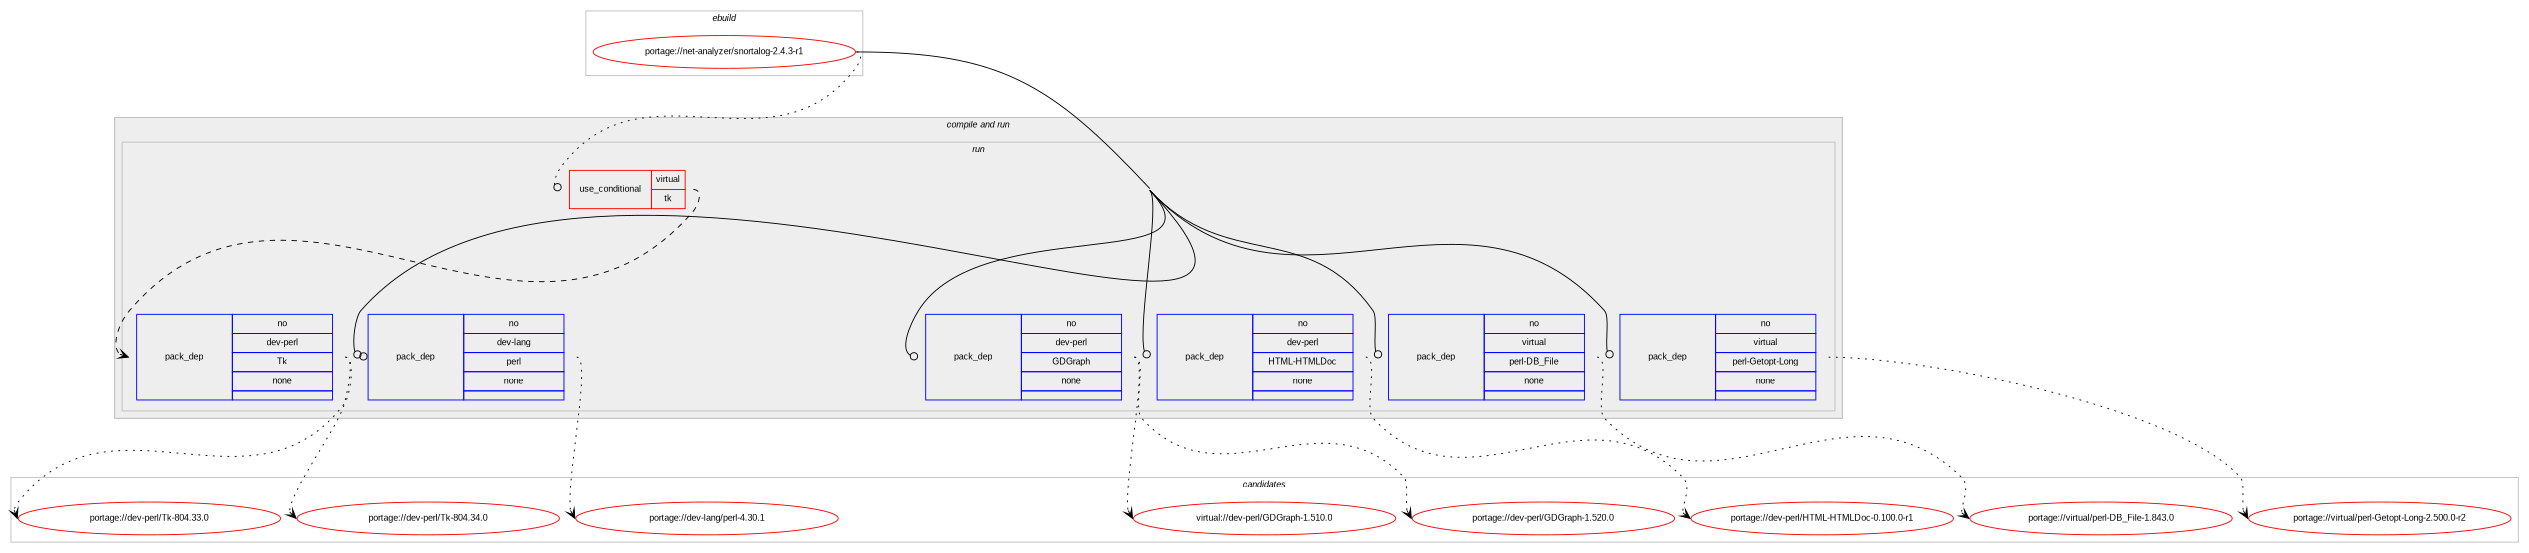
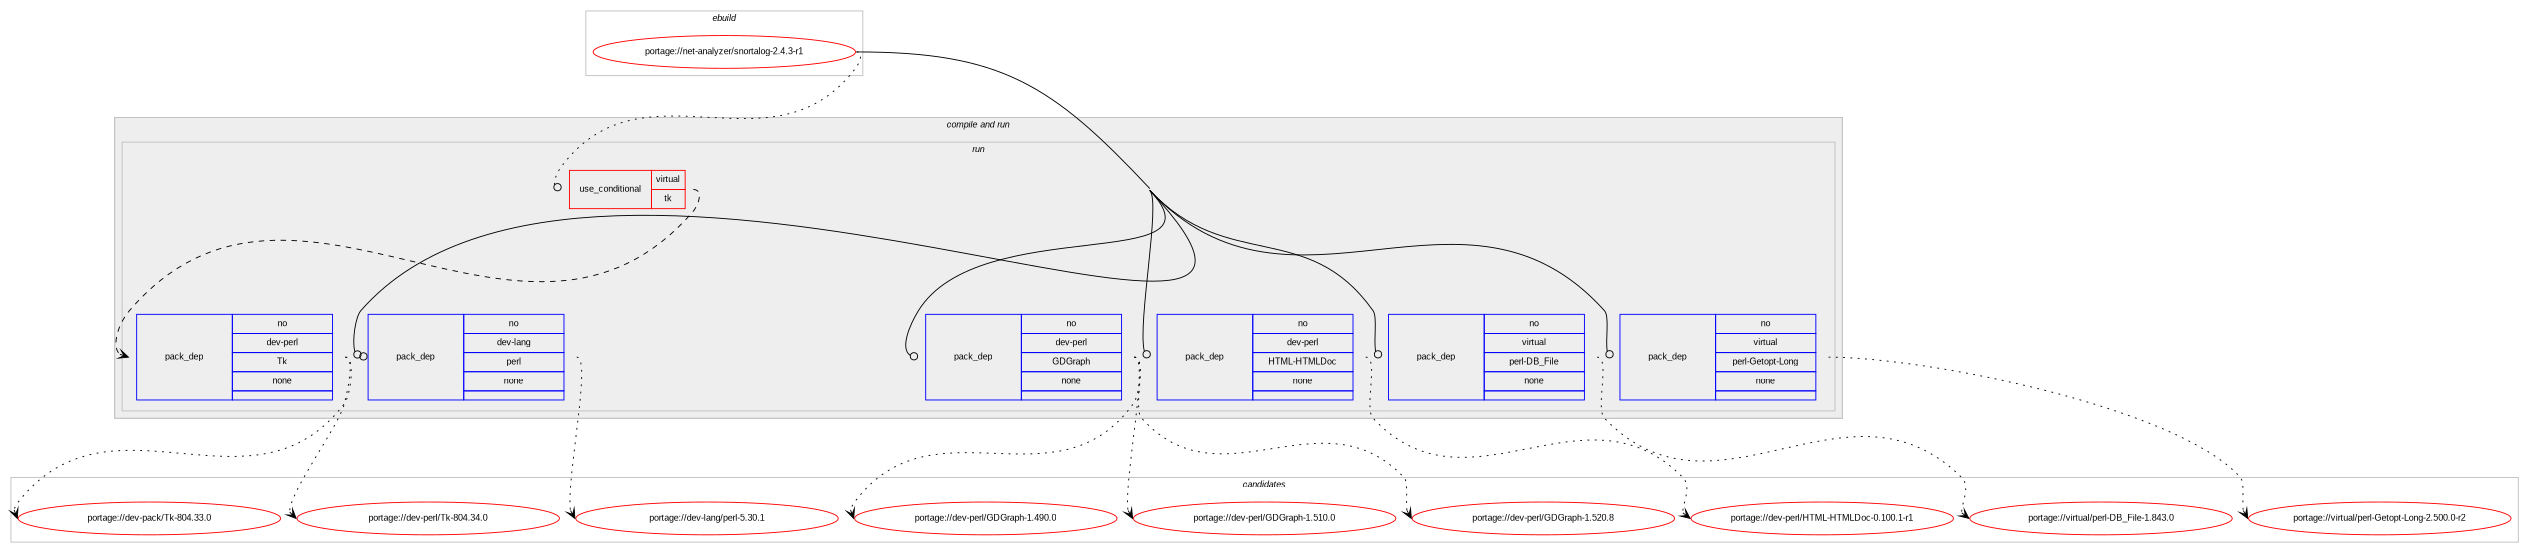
(149, 518) -> (149, 518)
(707, 518) -> (707, 518)
none -> (986, 518)
(1265, 518) -> (1265, 518)
(1543, 518) -> (1543, 518)
(1822, 518) -> (1822, 518)
